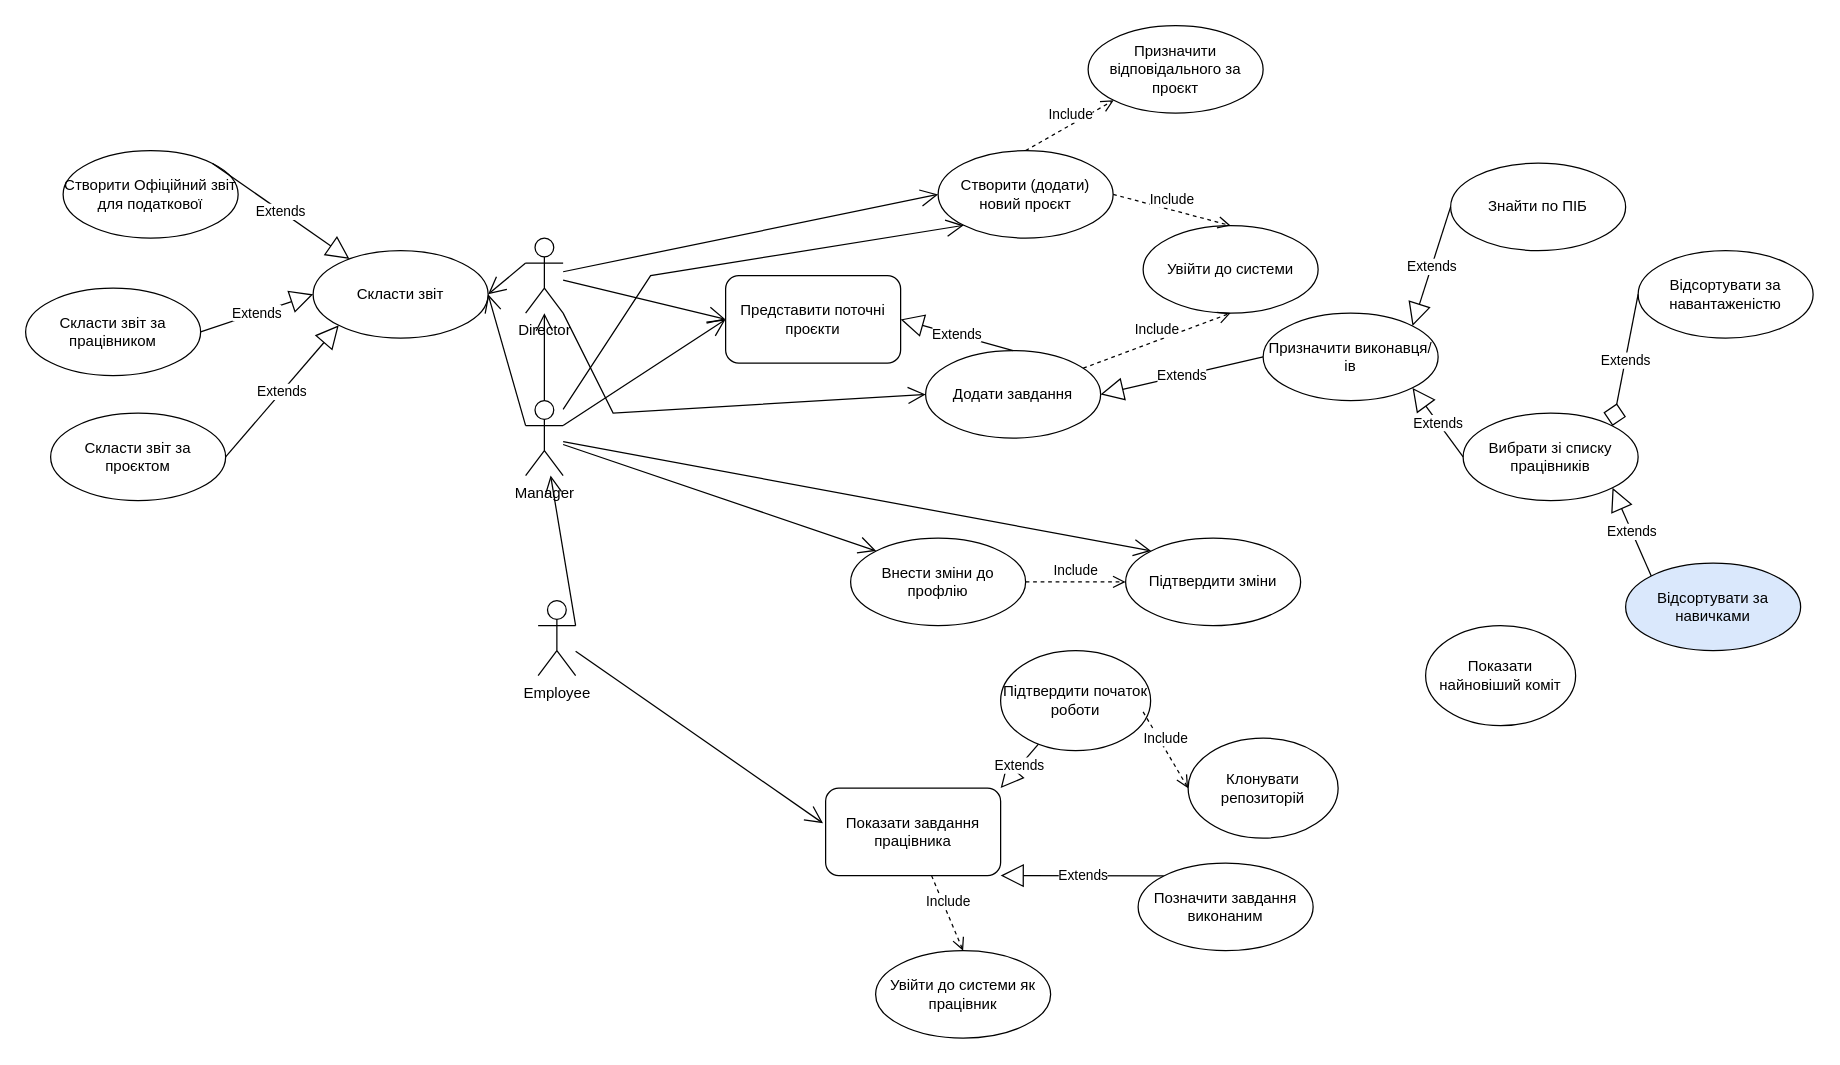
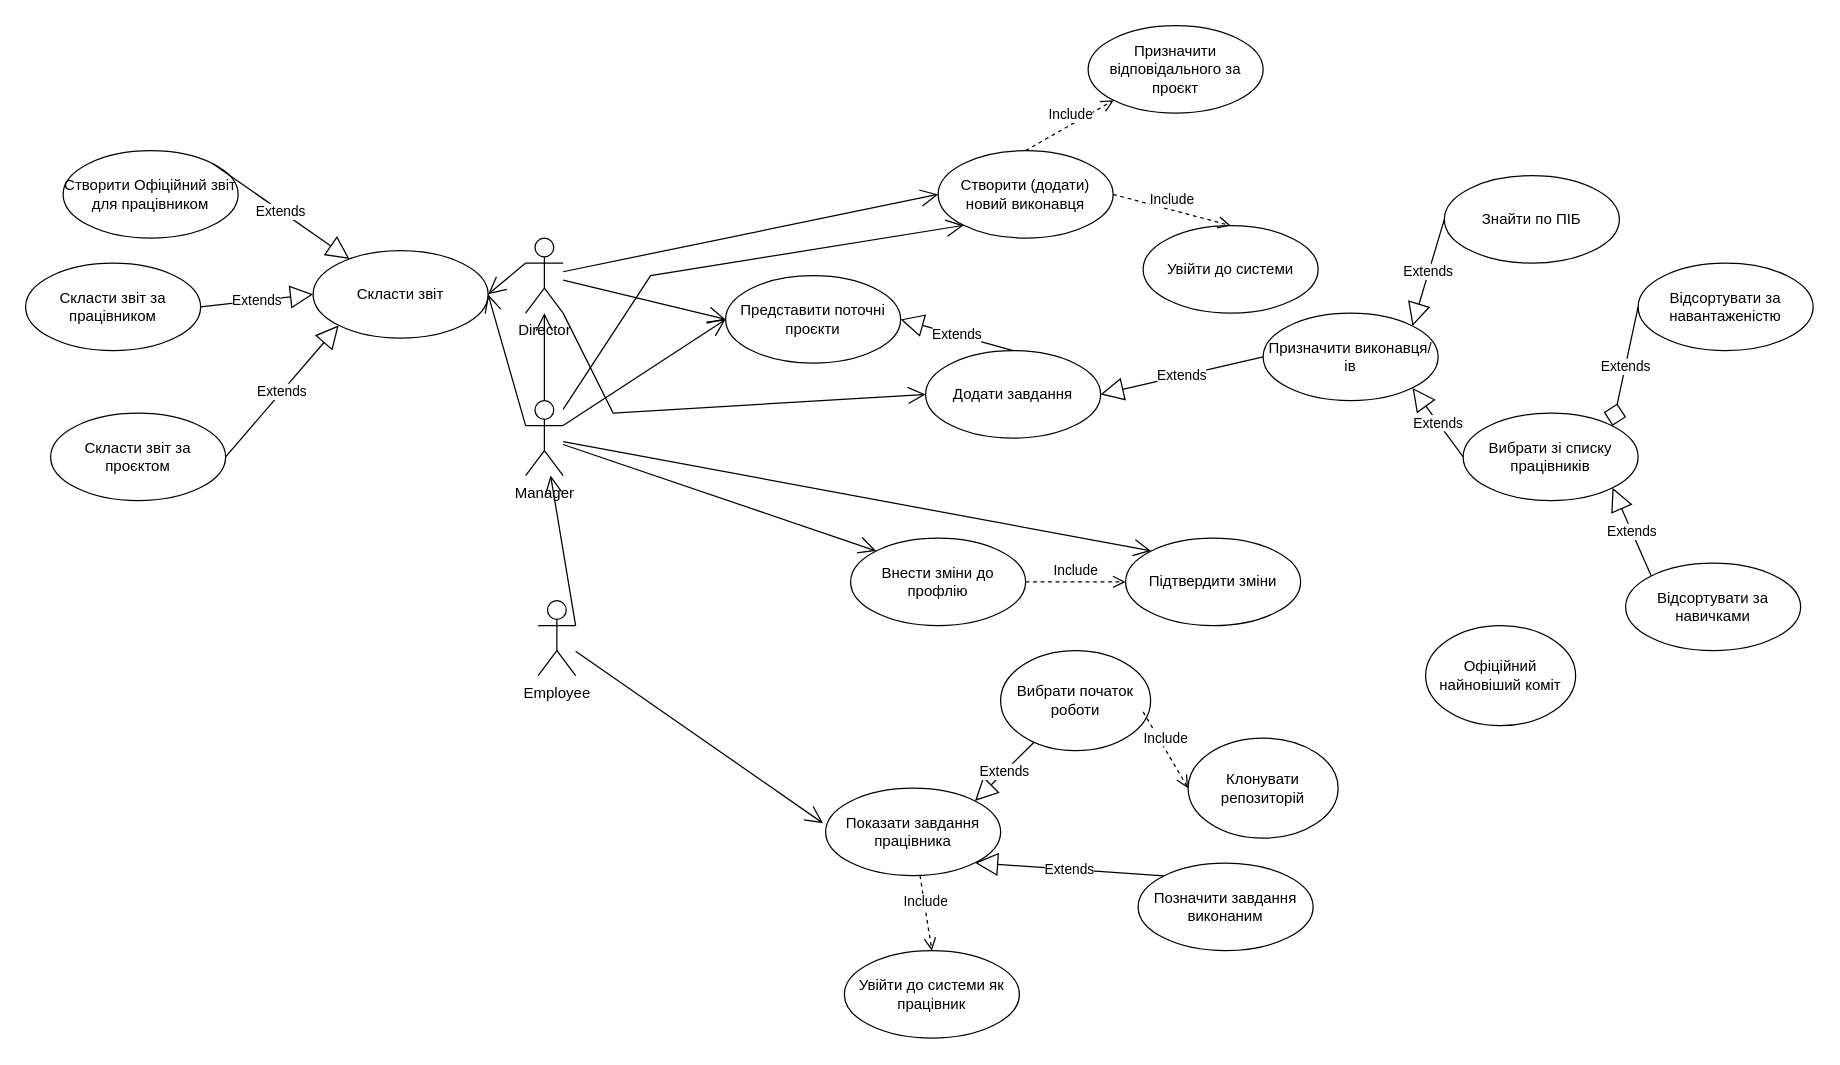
(151, 194) -> (151, 194)
(1026, 194) -> (1026, 194)
(1538, 207) -> (1532, 219)
(1726, 294) -> (1726, 307)
(813, 319) -> (813, 319)
(113, 332) -> (113, 307)
(1156, 341) -> none
(1713, 607) -> (1713, 607)
(1501, 676) -> (1501, 676)
(1076, 701) -> (1076, 701)
(913, 832) -> (913, 832)
(963, 994) -> (932, 994)
